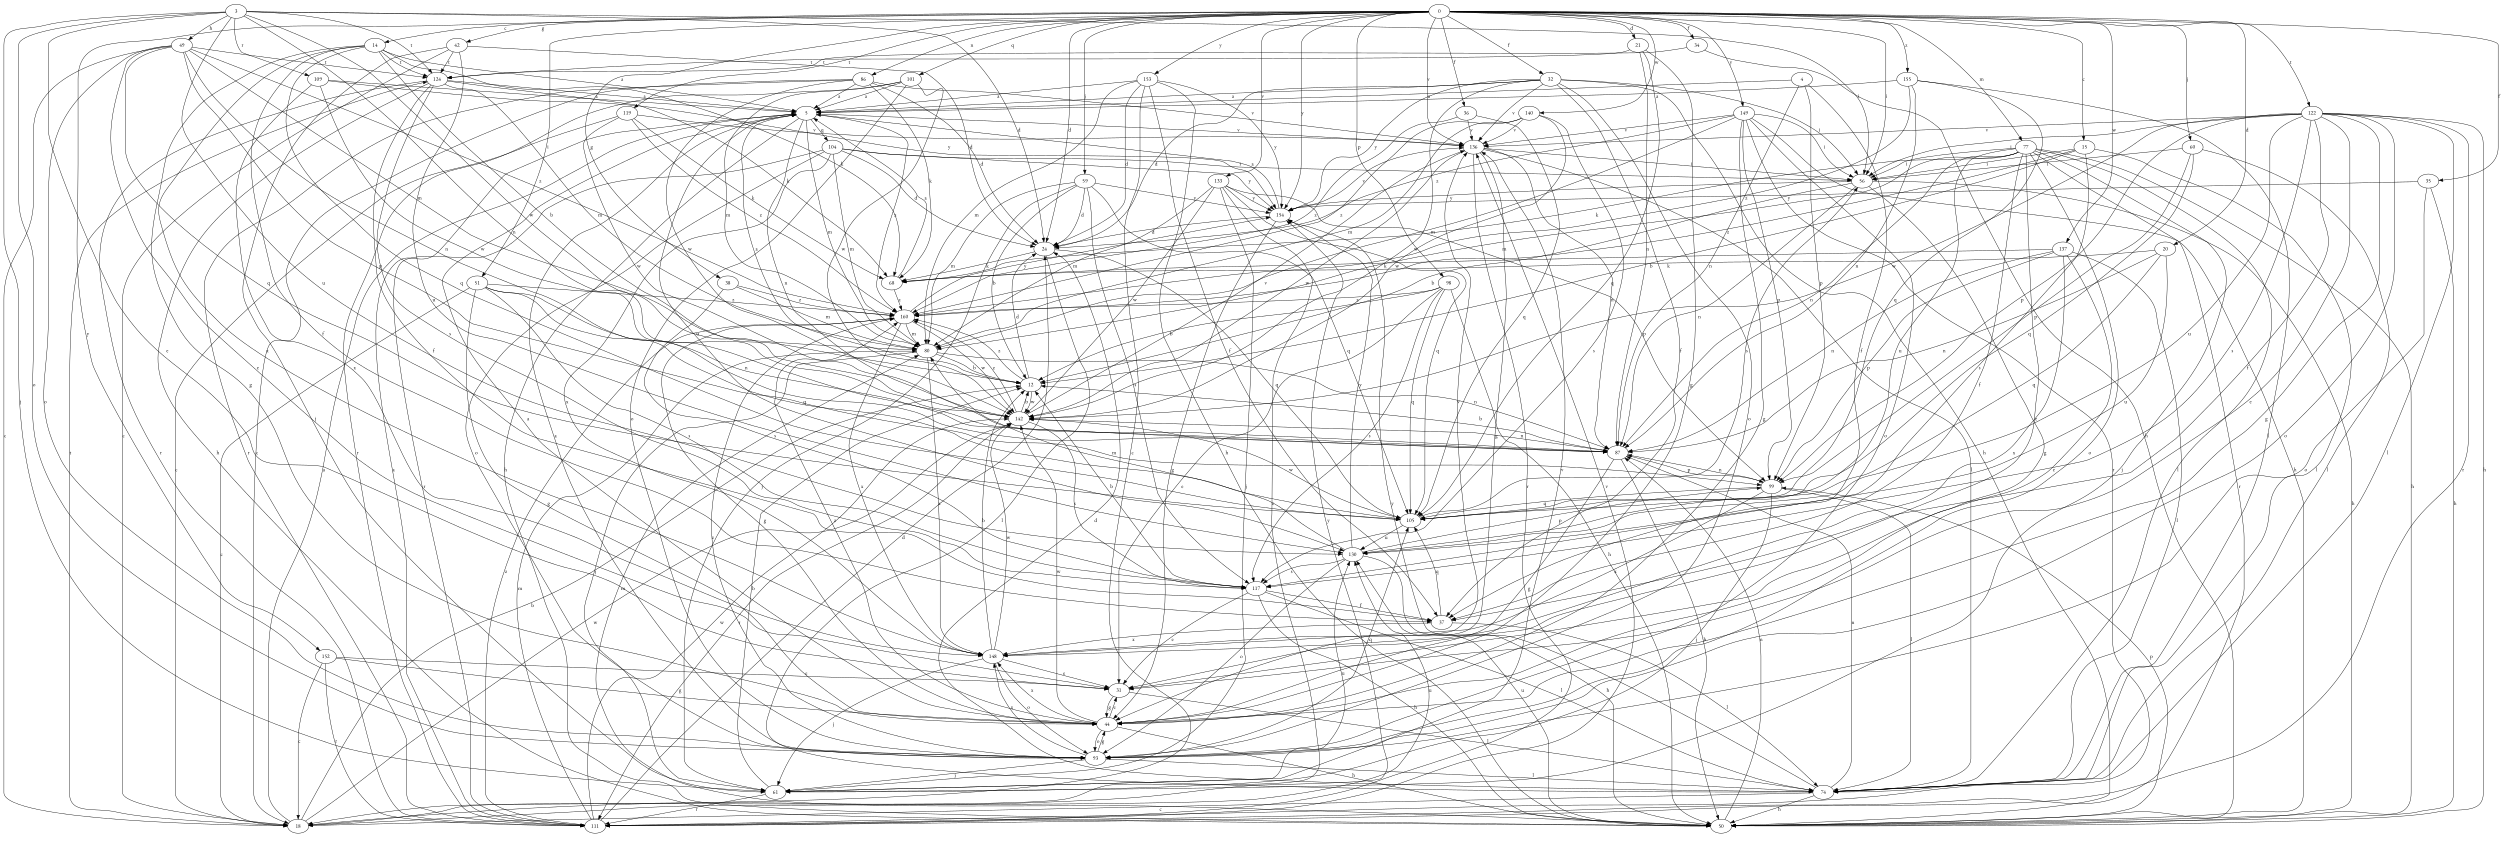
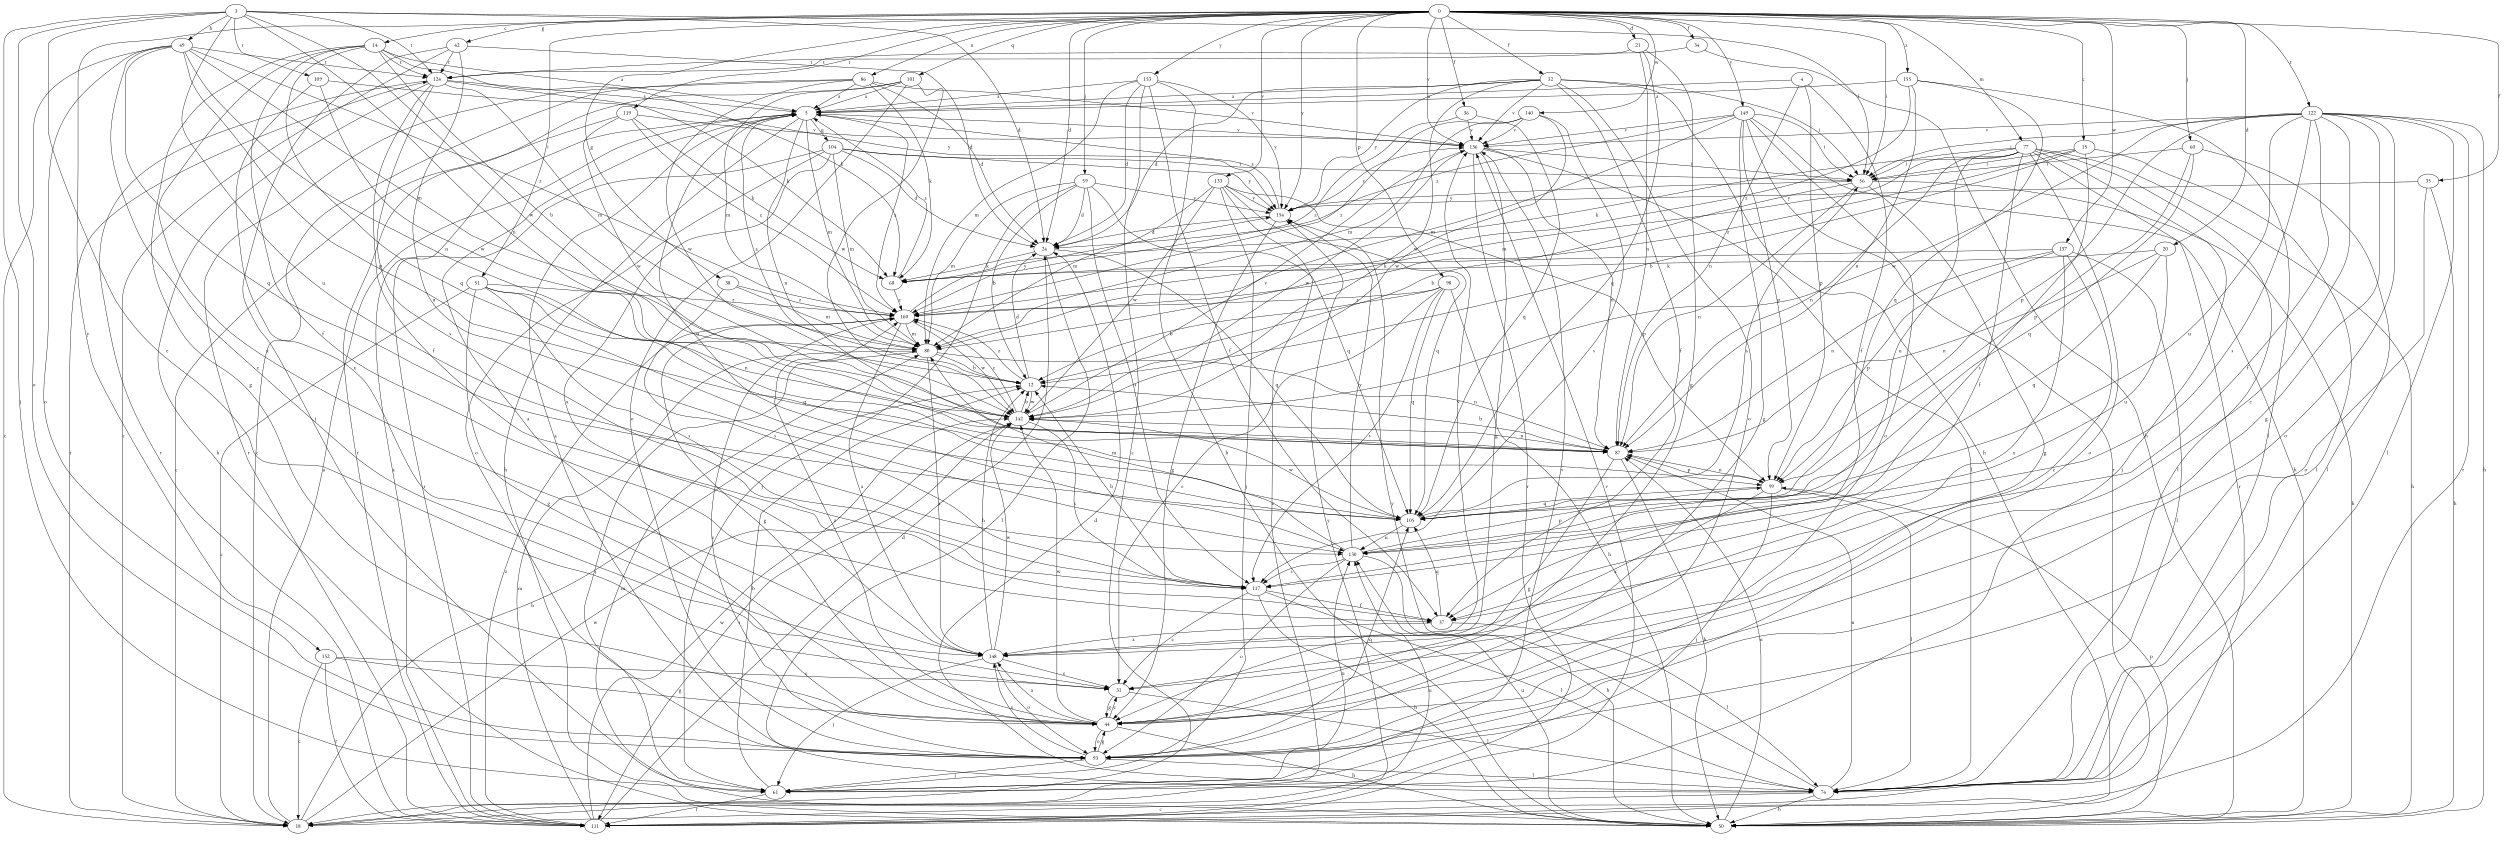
(525, 94) -> none
(1764, 563) -> none
